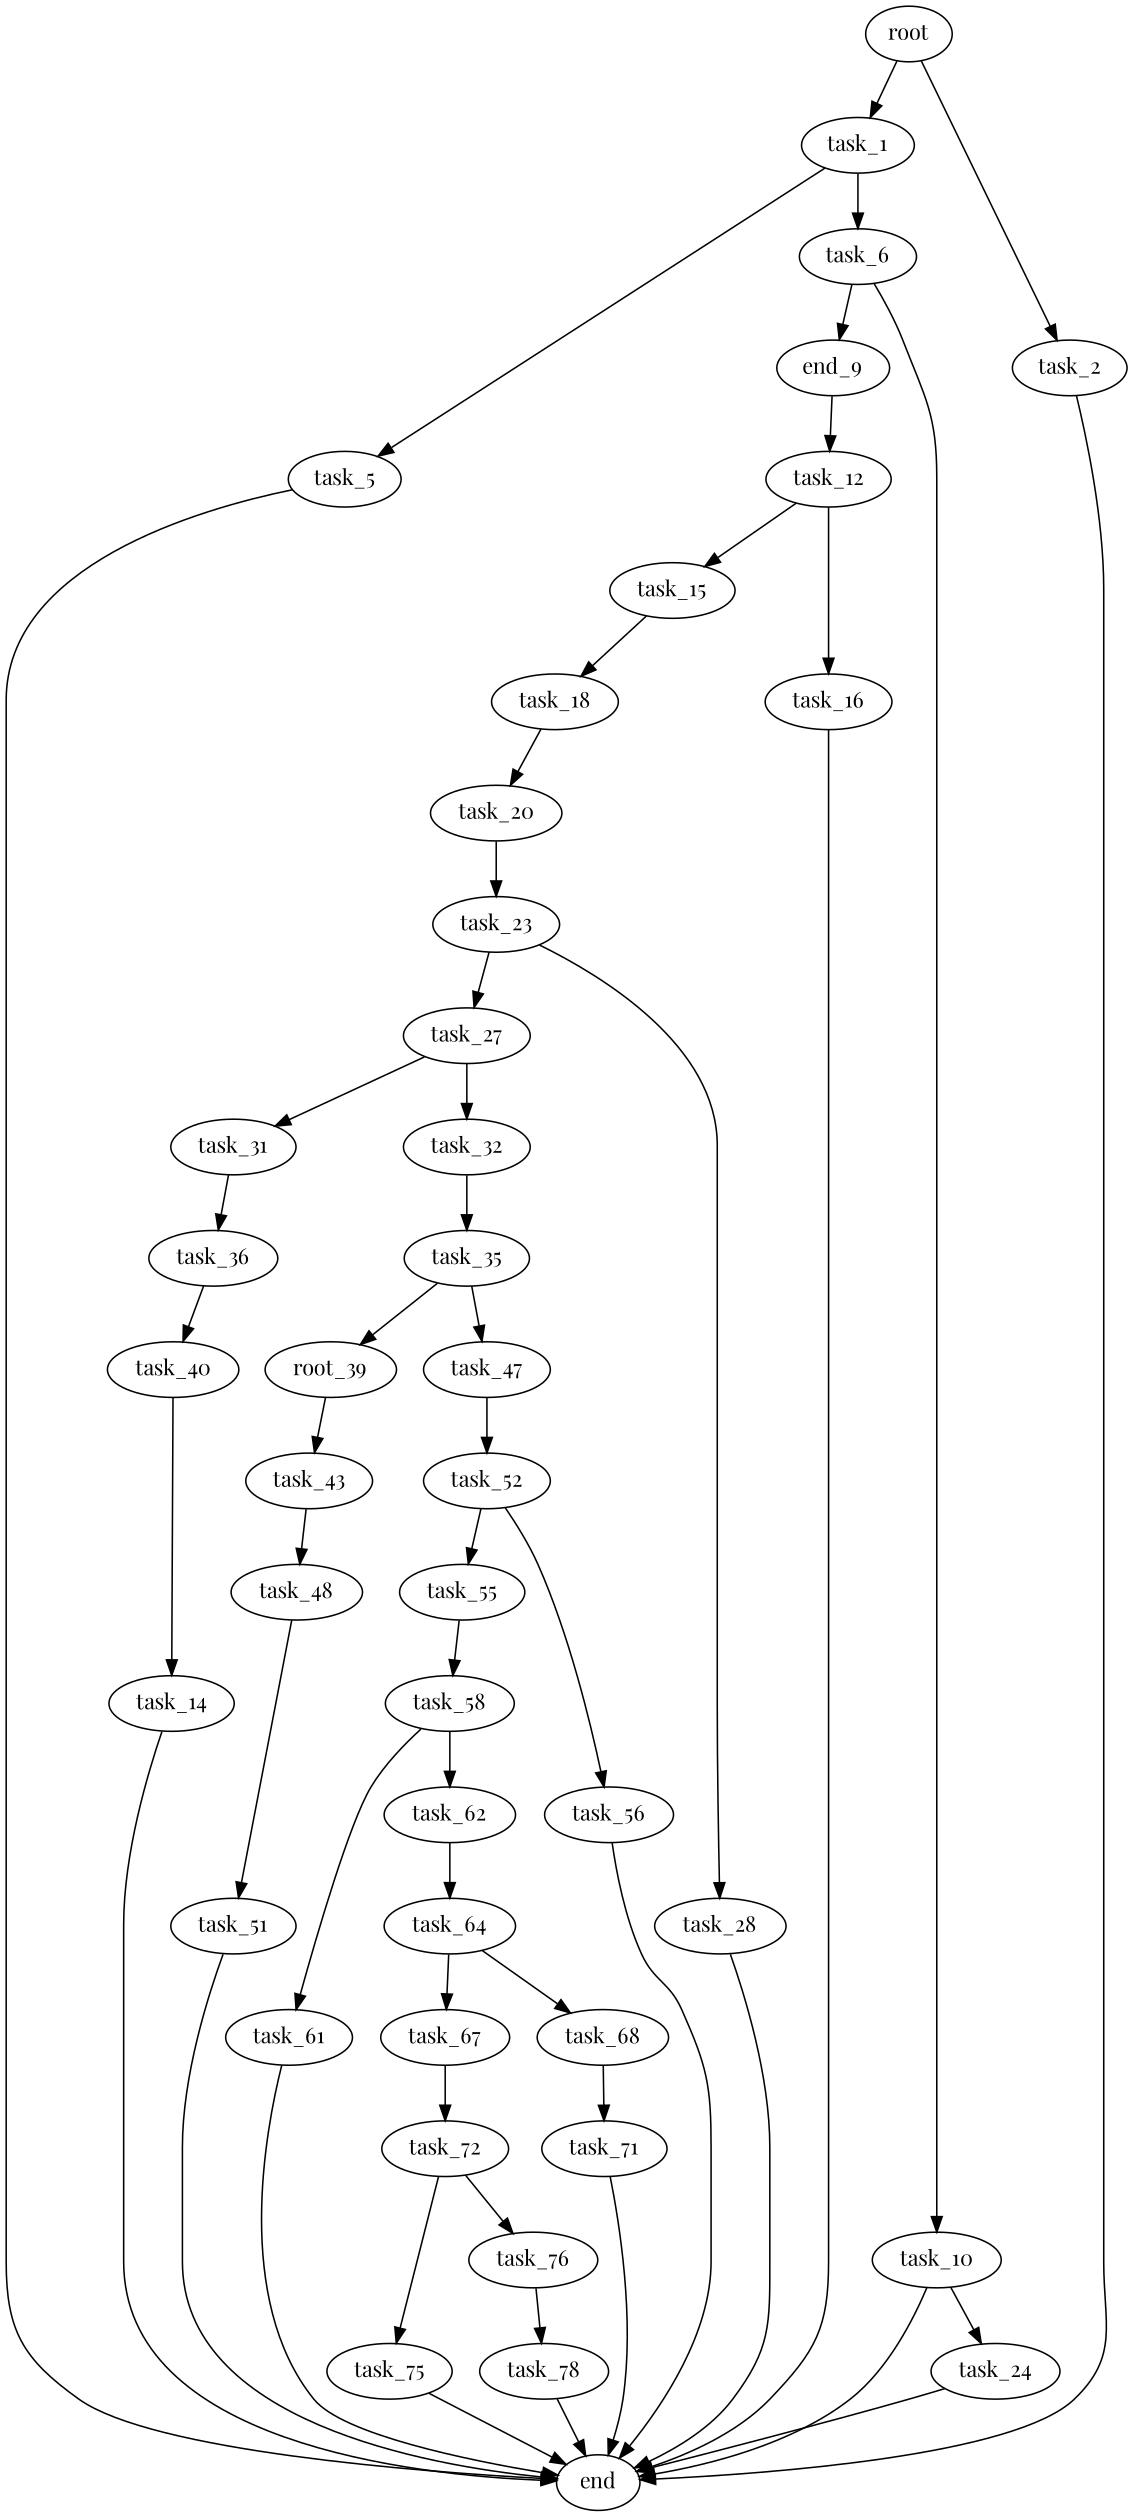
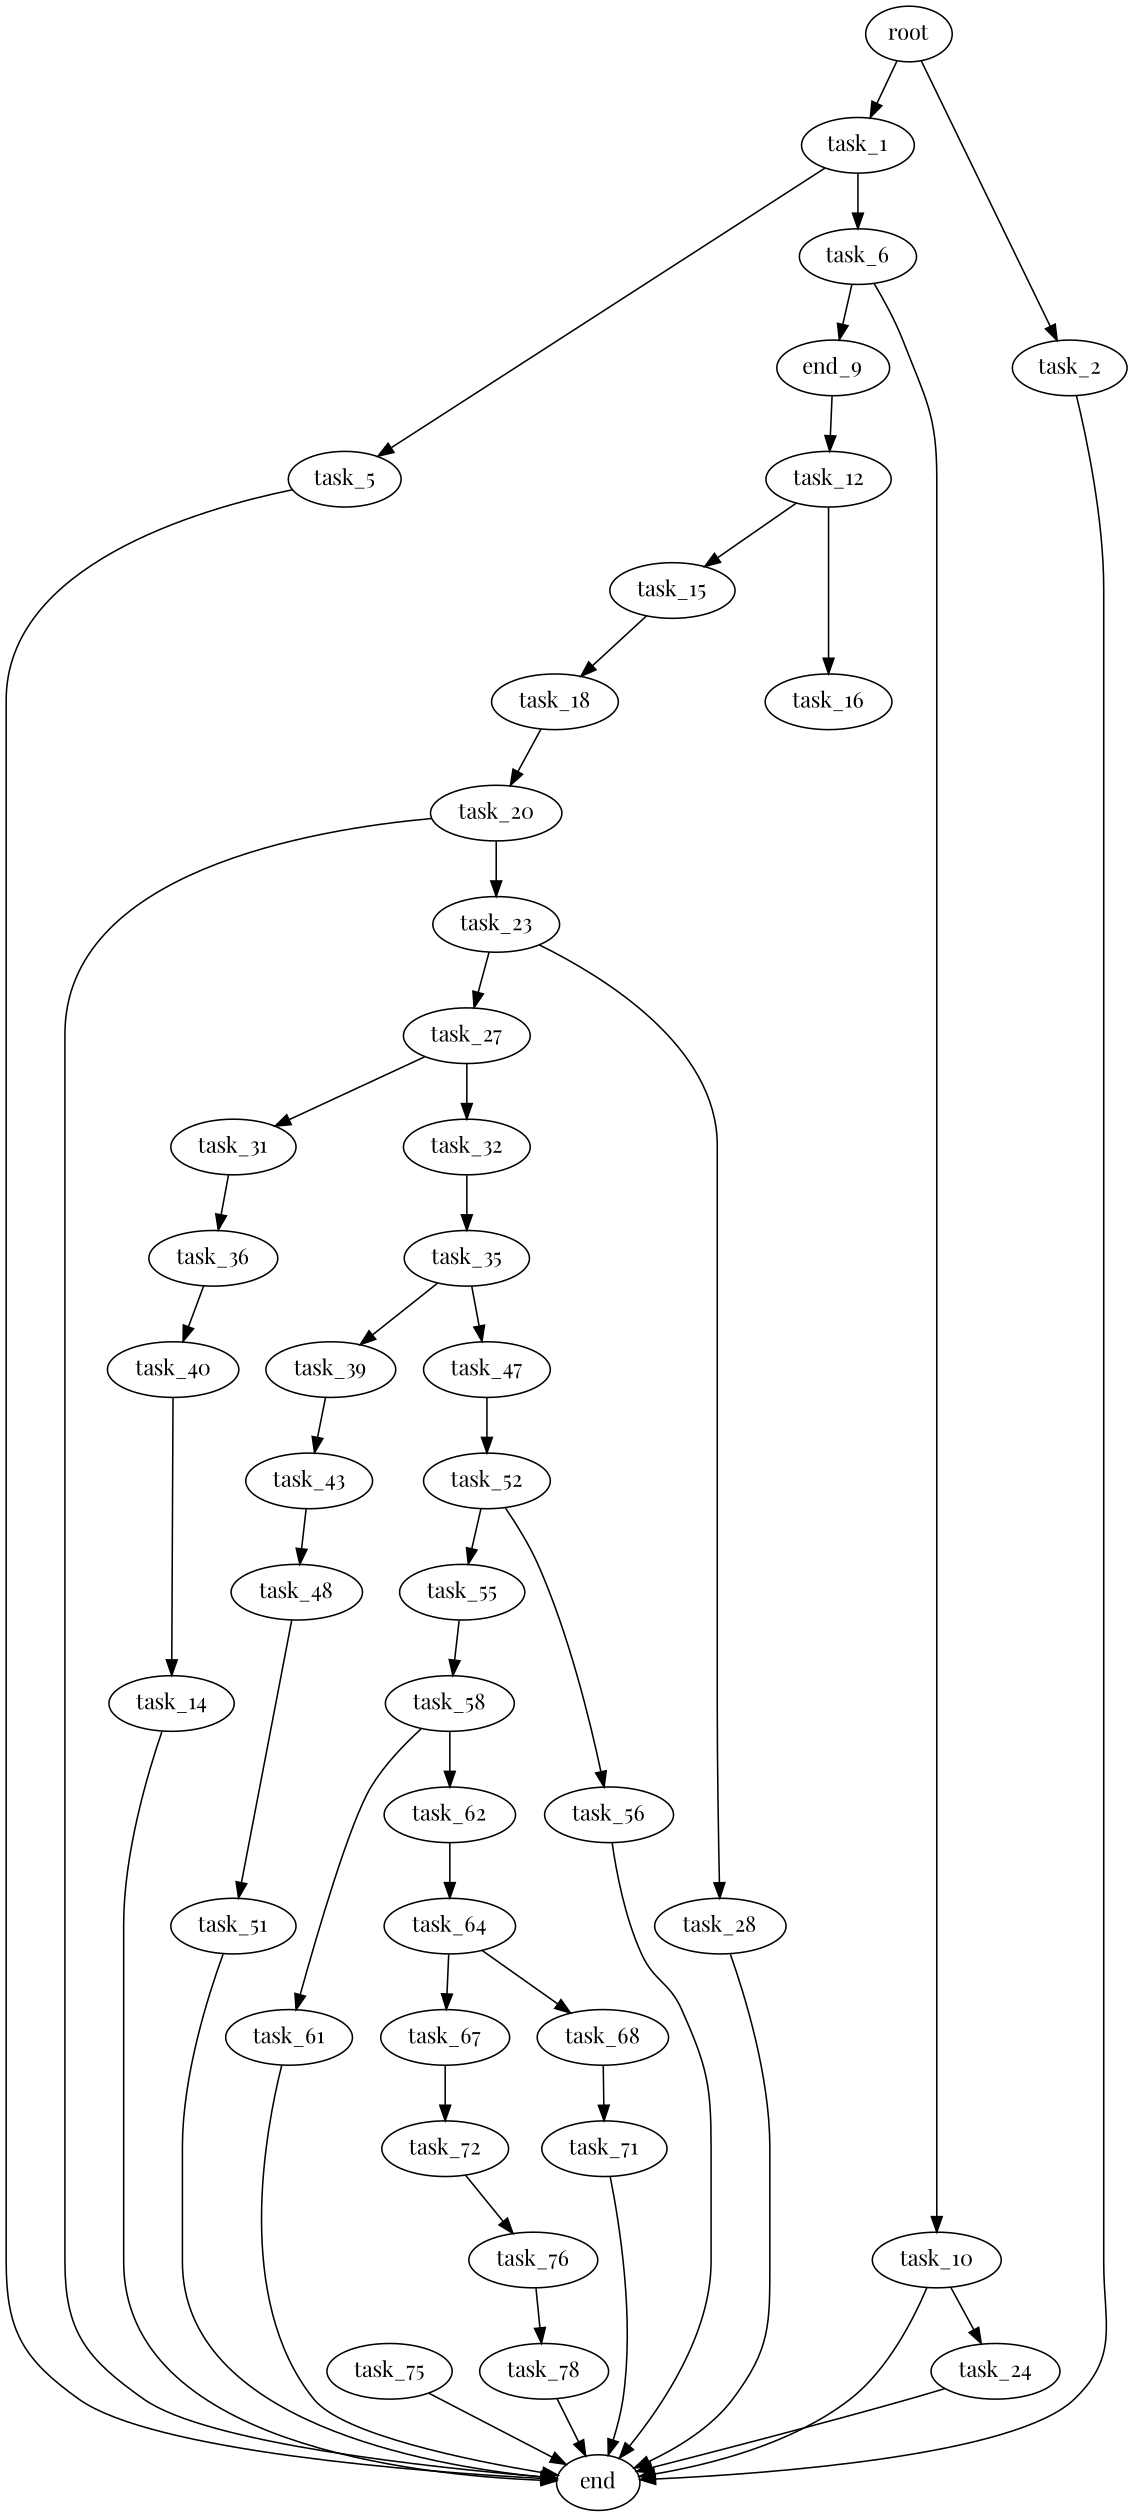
(331, 1370) -> (331, 1370)
(829, 1641) -> (65, 1704)
(419, 2252) -> none
